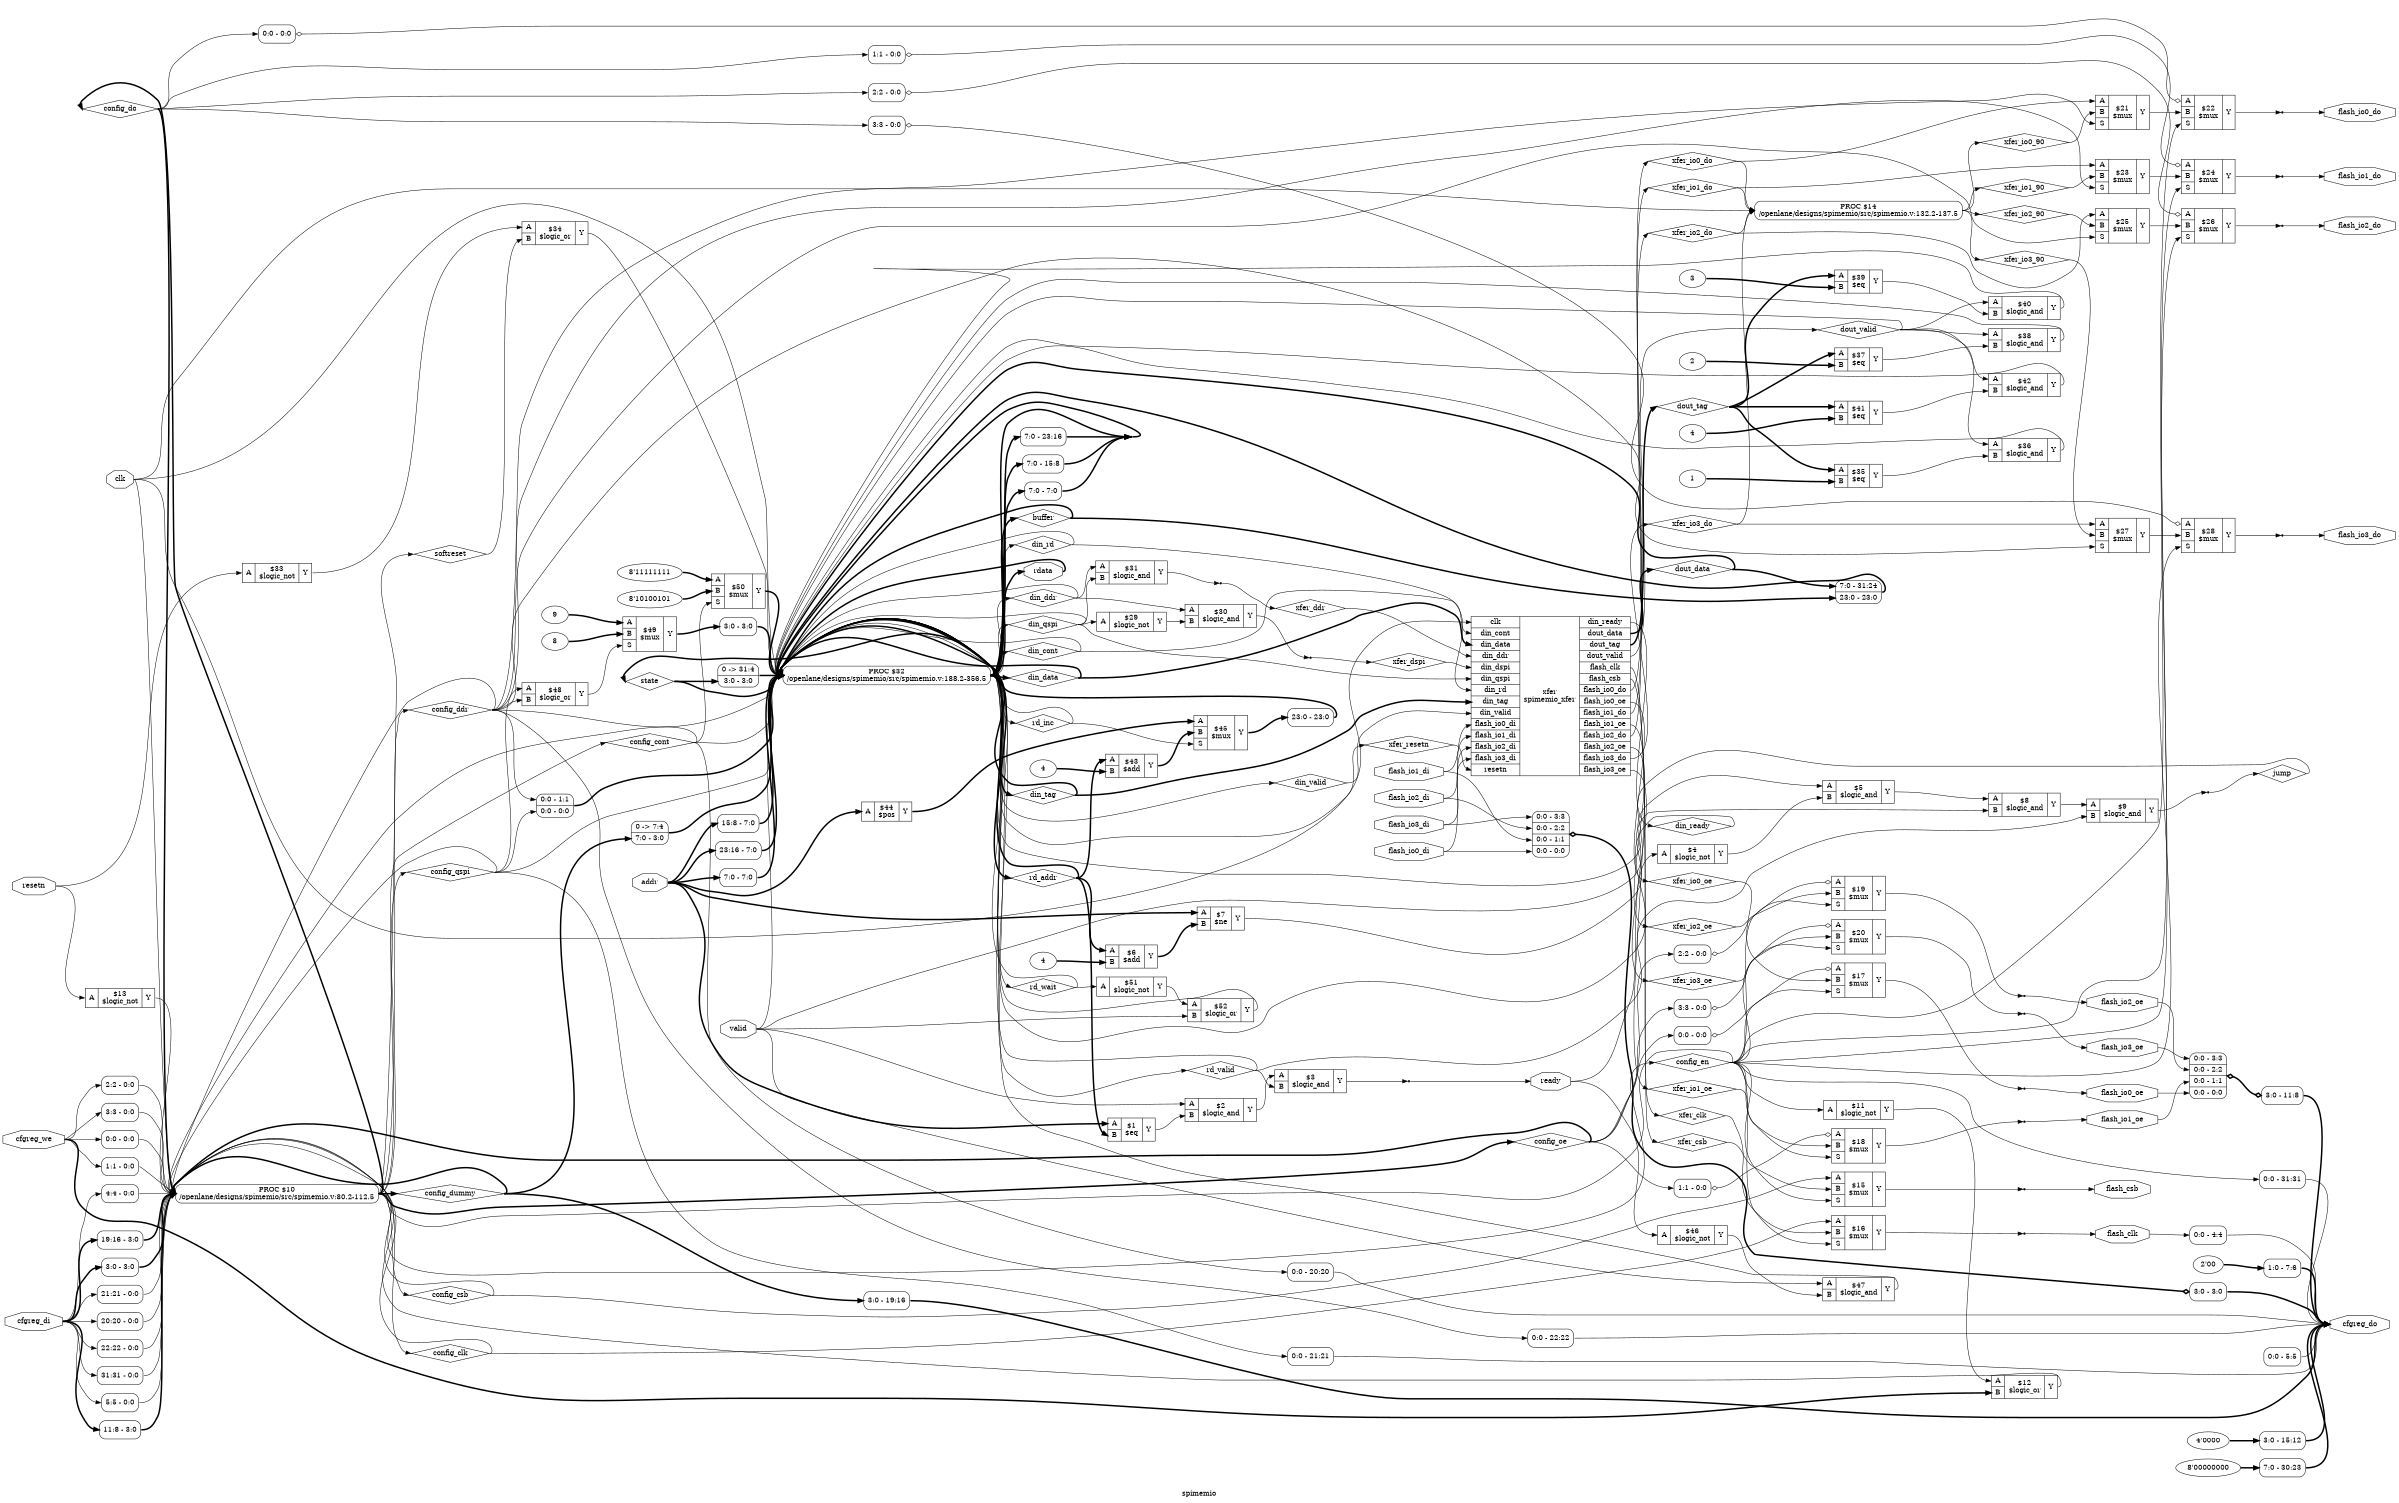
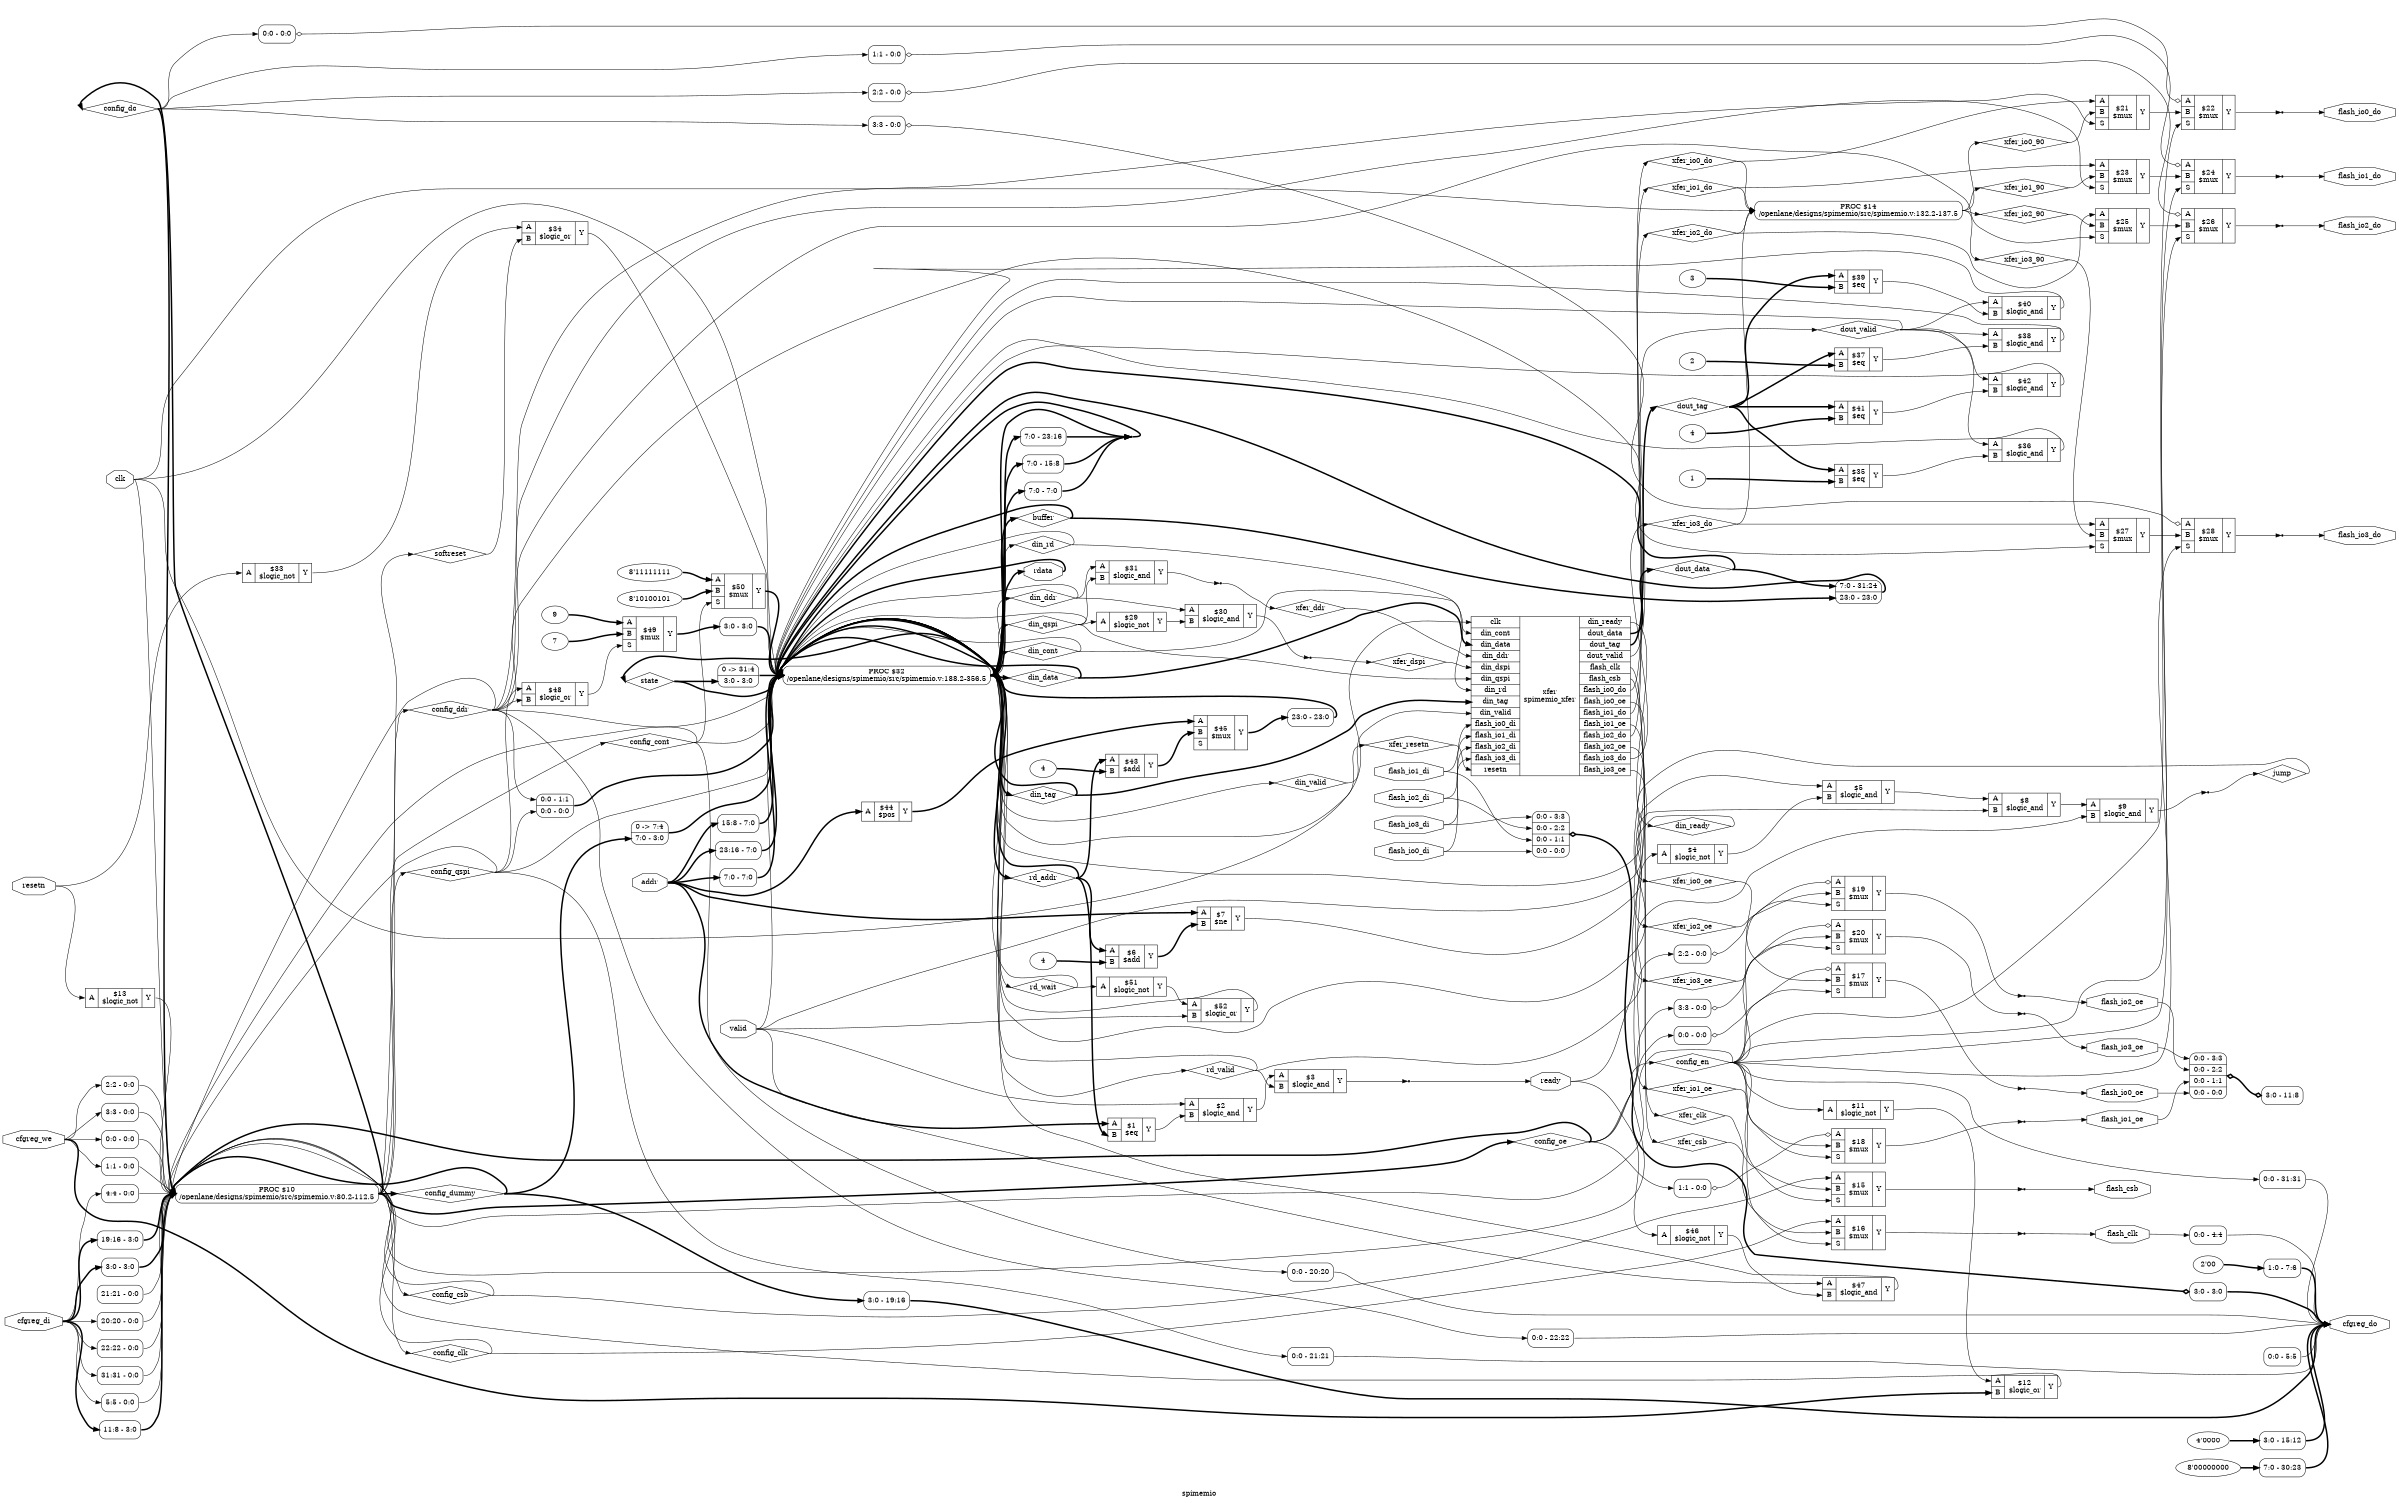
(555, 641) -> (555, 641)
(1043, 723) -> none
(2317, 1208) -> none
(83, 1302) -> none
